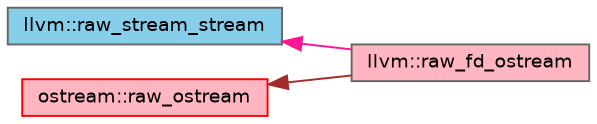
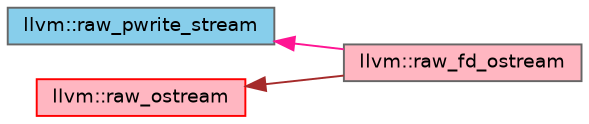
(145, 26) -> (141, 26)
(145, 98) -> (141, 98)
